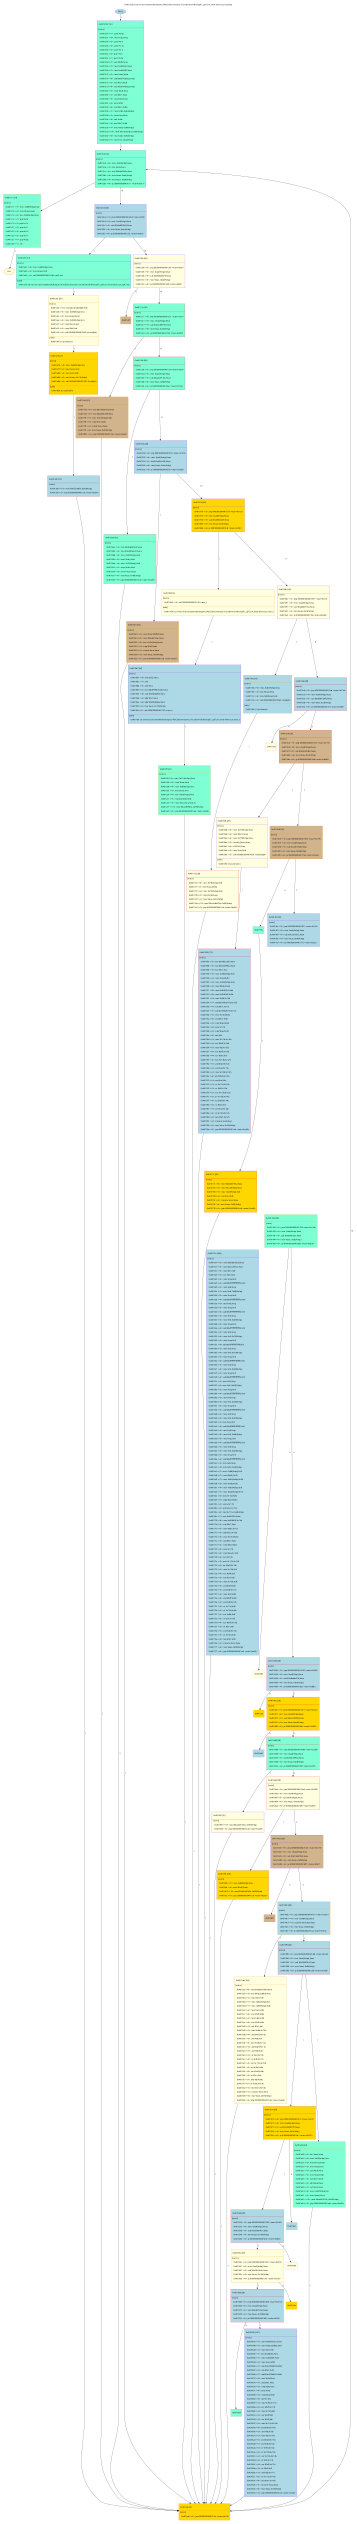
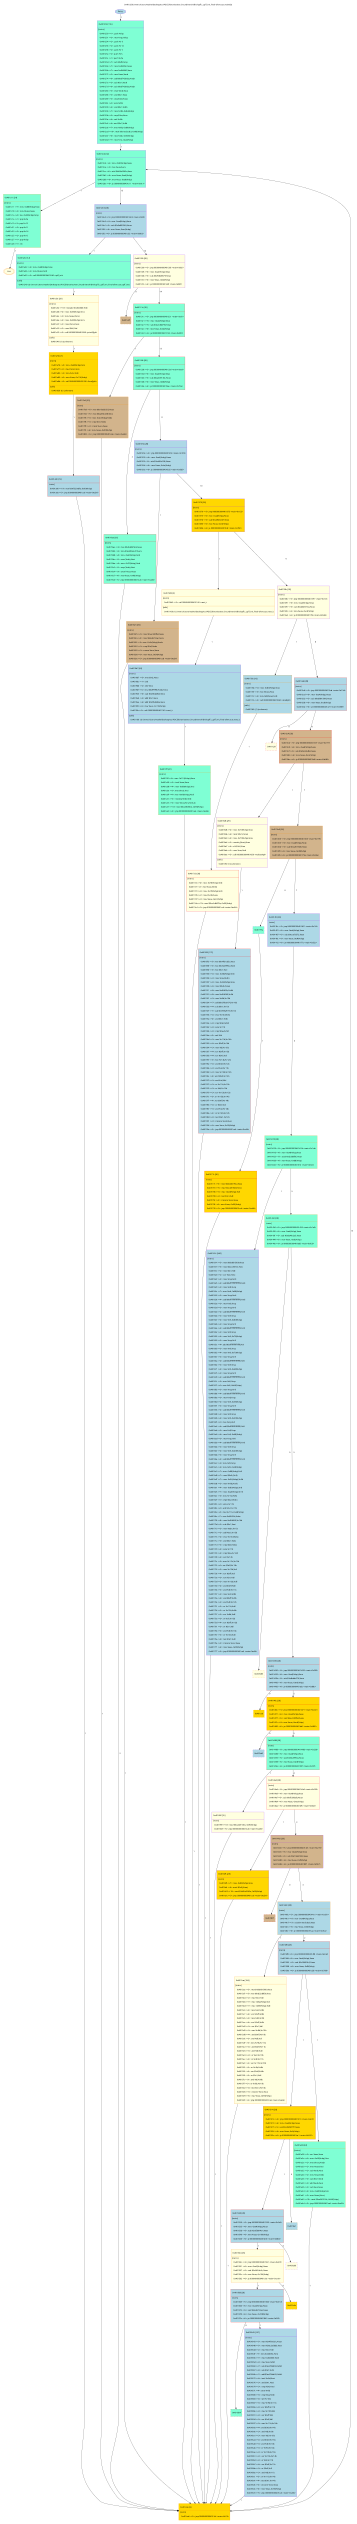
none -> (291, 1152)
